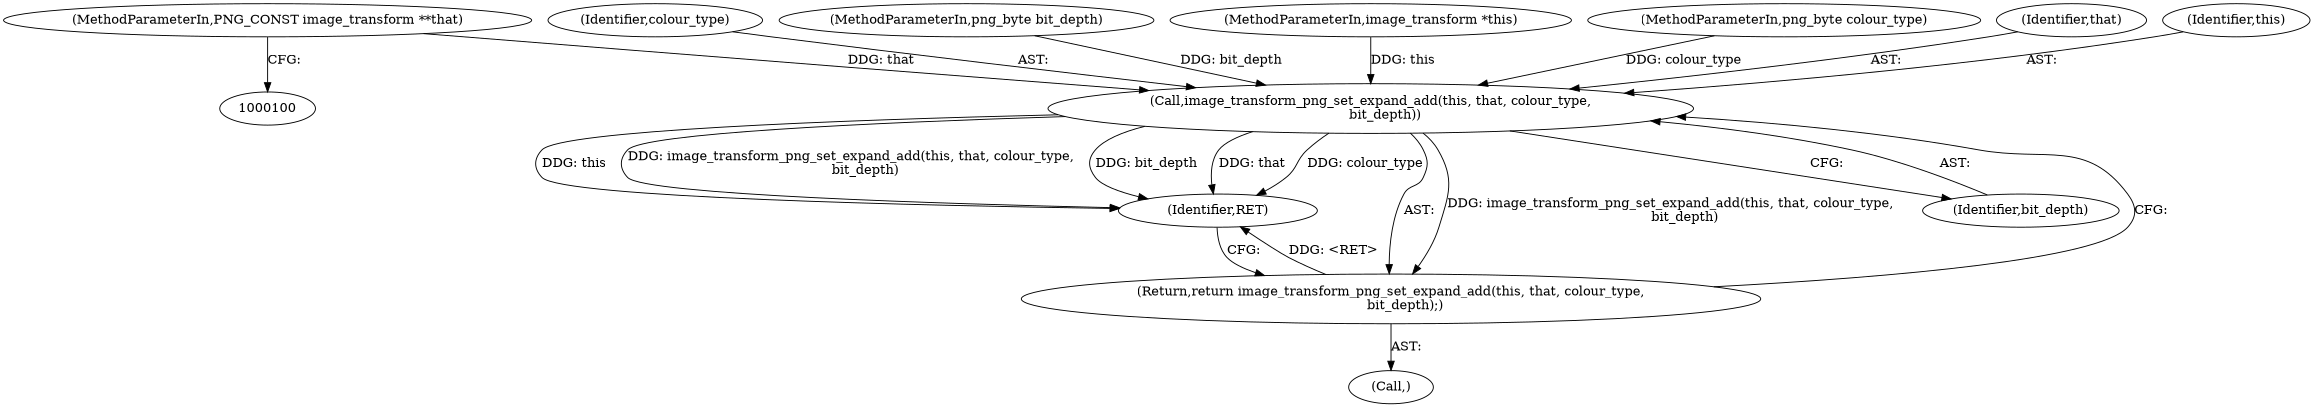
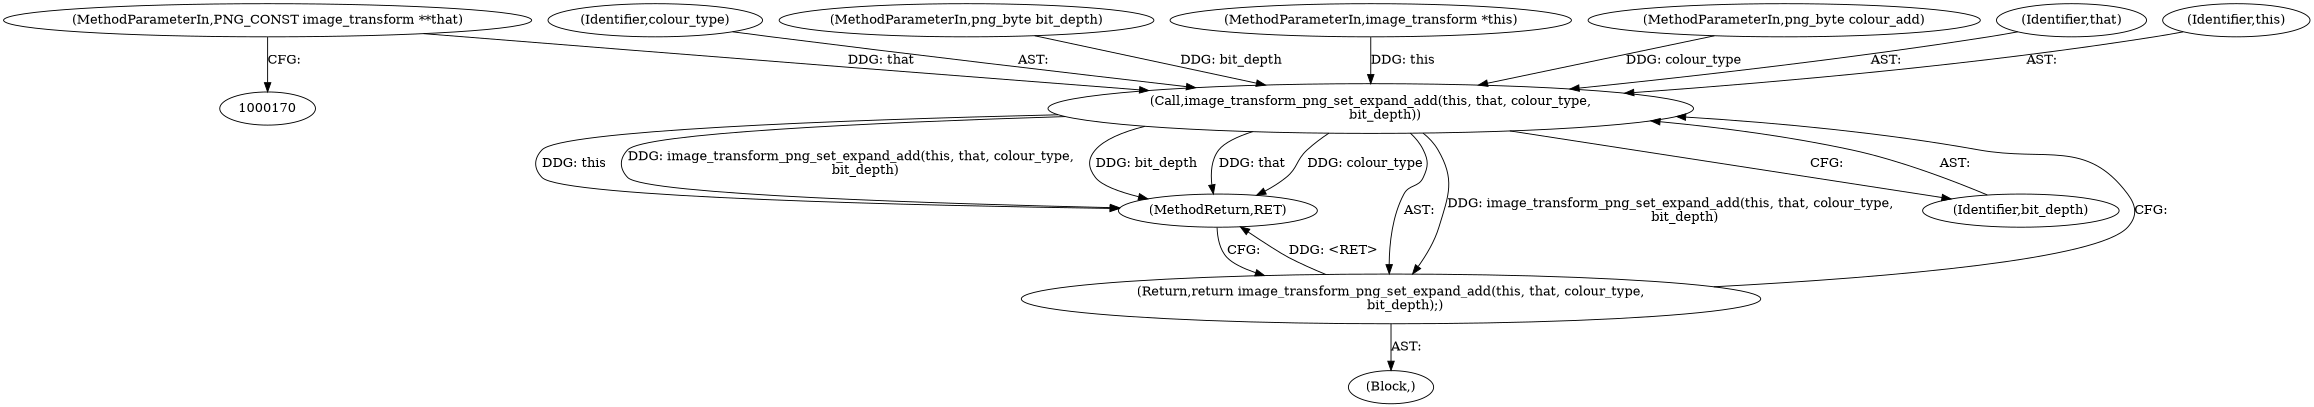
(1784, 20) -> (1784, 20)
(268, 109) -> (268, 109)
(1218, 211) -> (1218, 211)
(1391, 387) -> (1391, 387)
